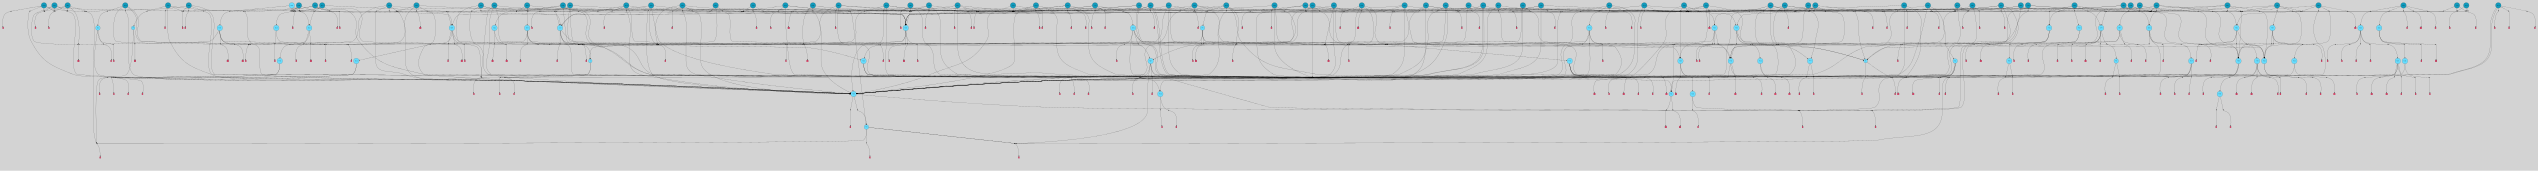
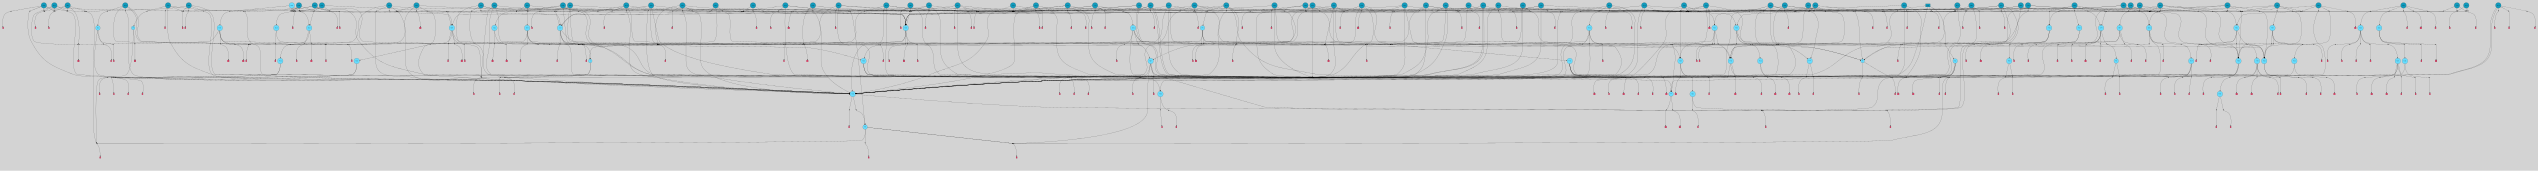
(1928, 5) -> (1928, 5)
